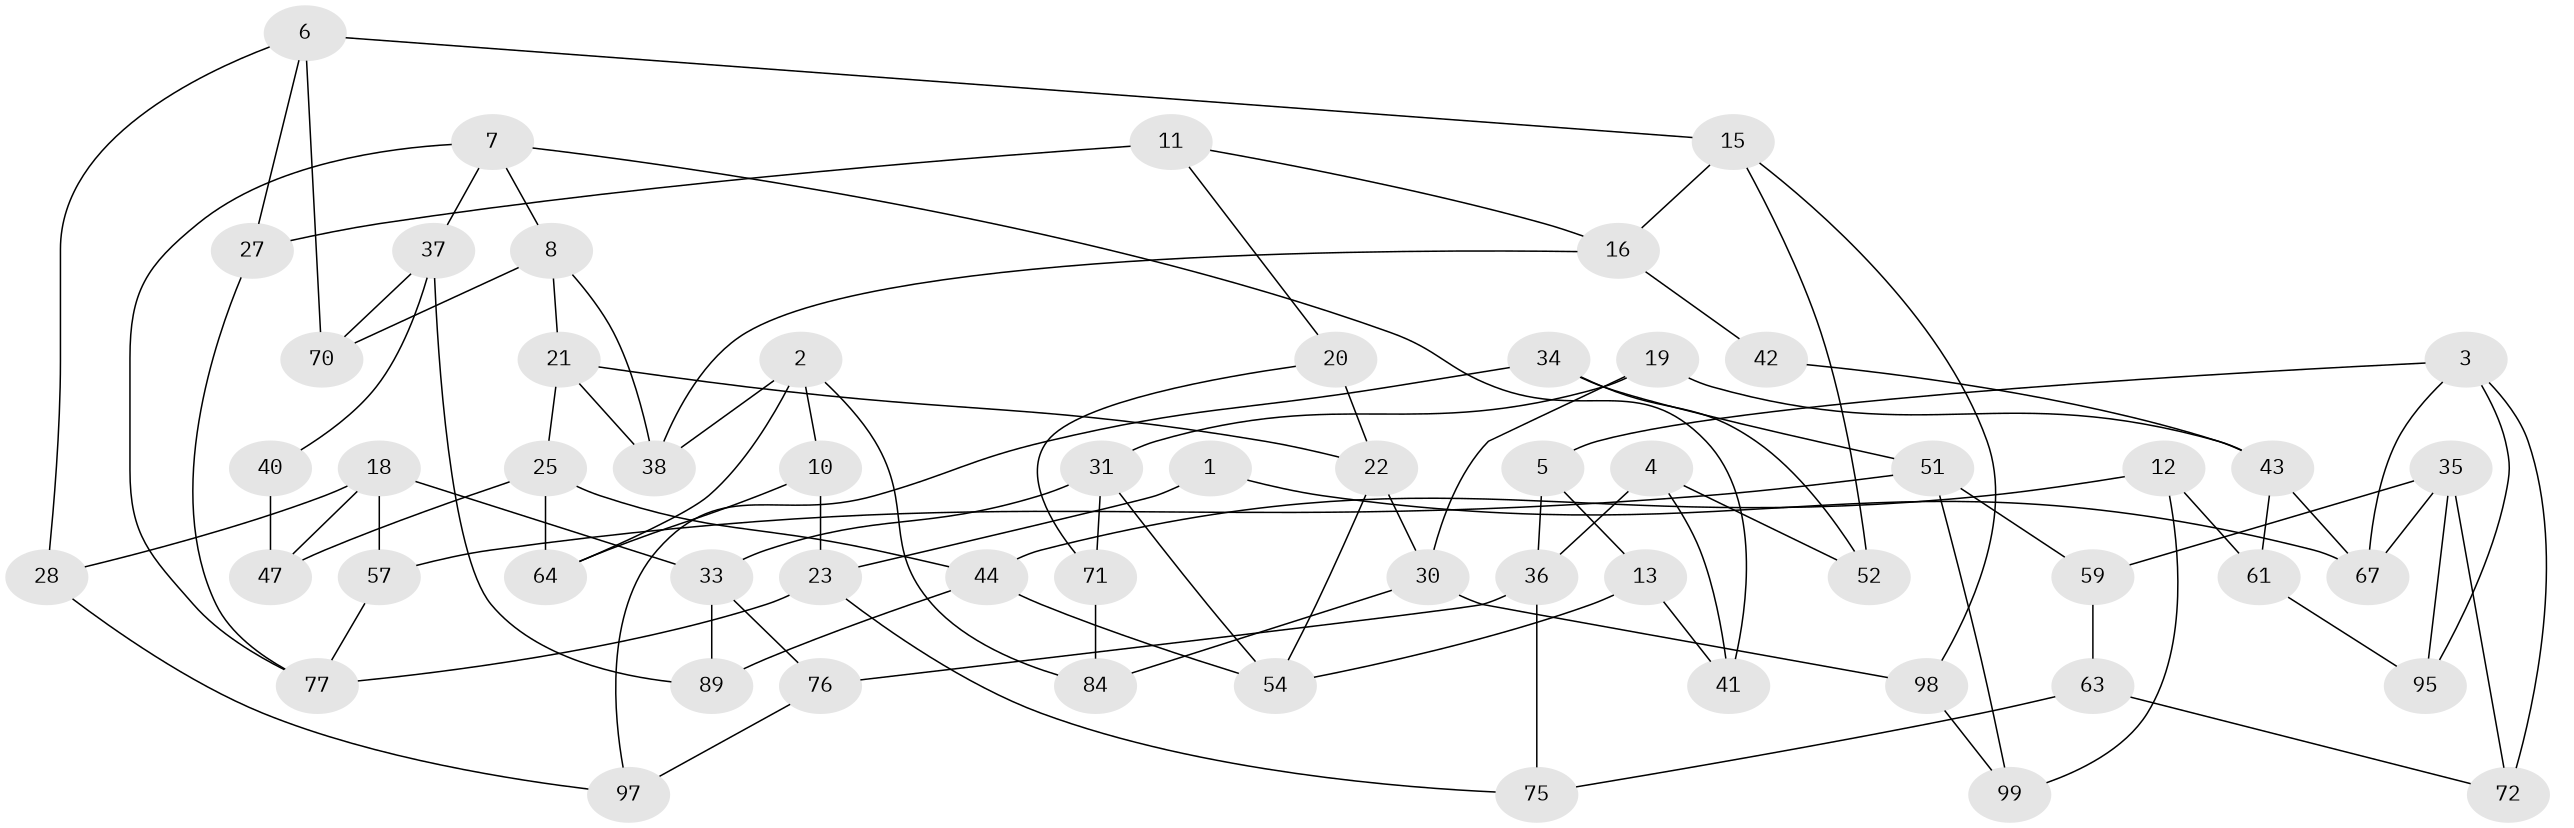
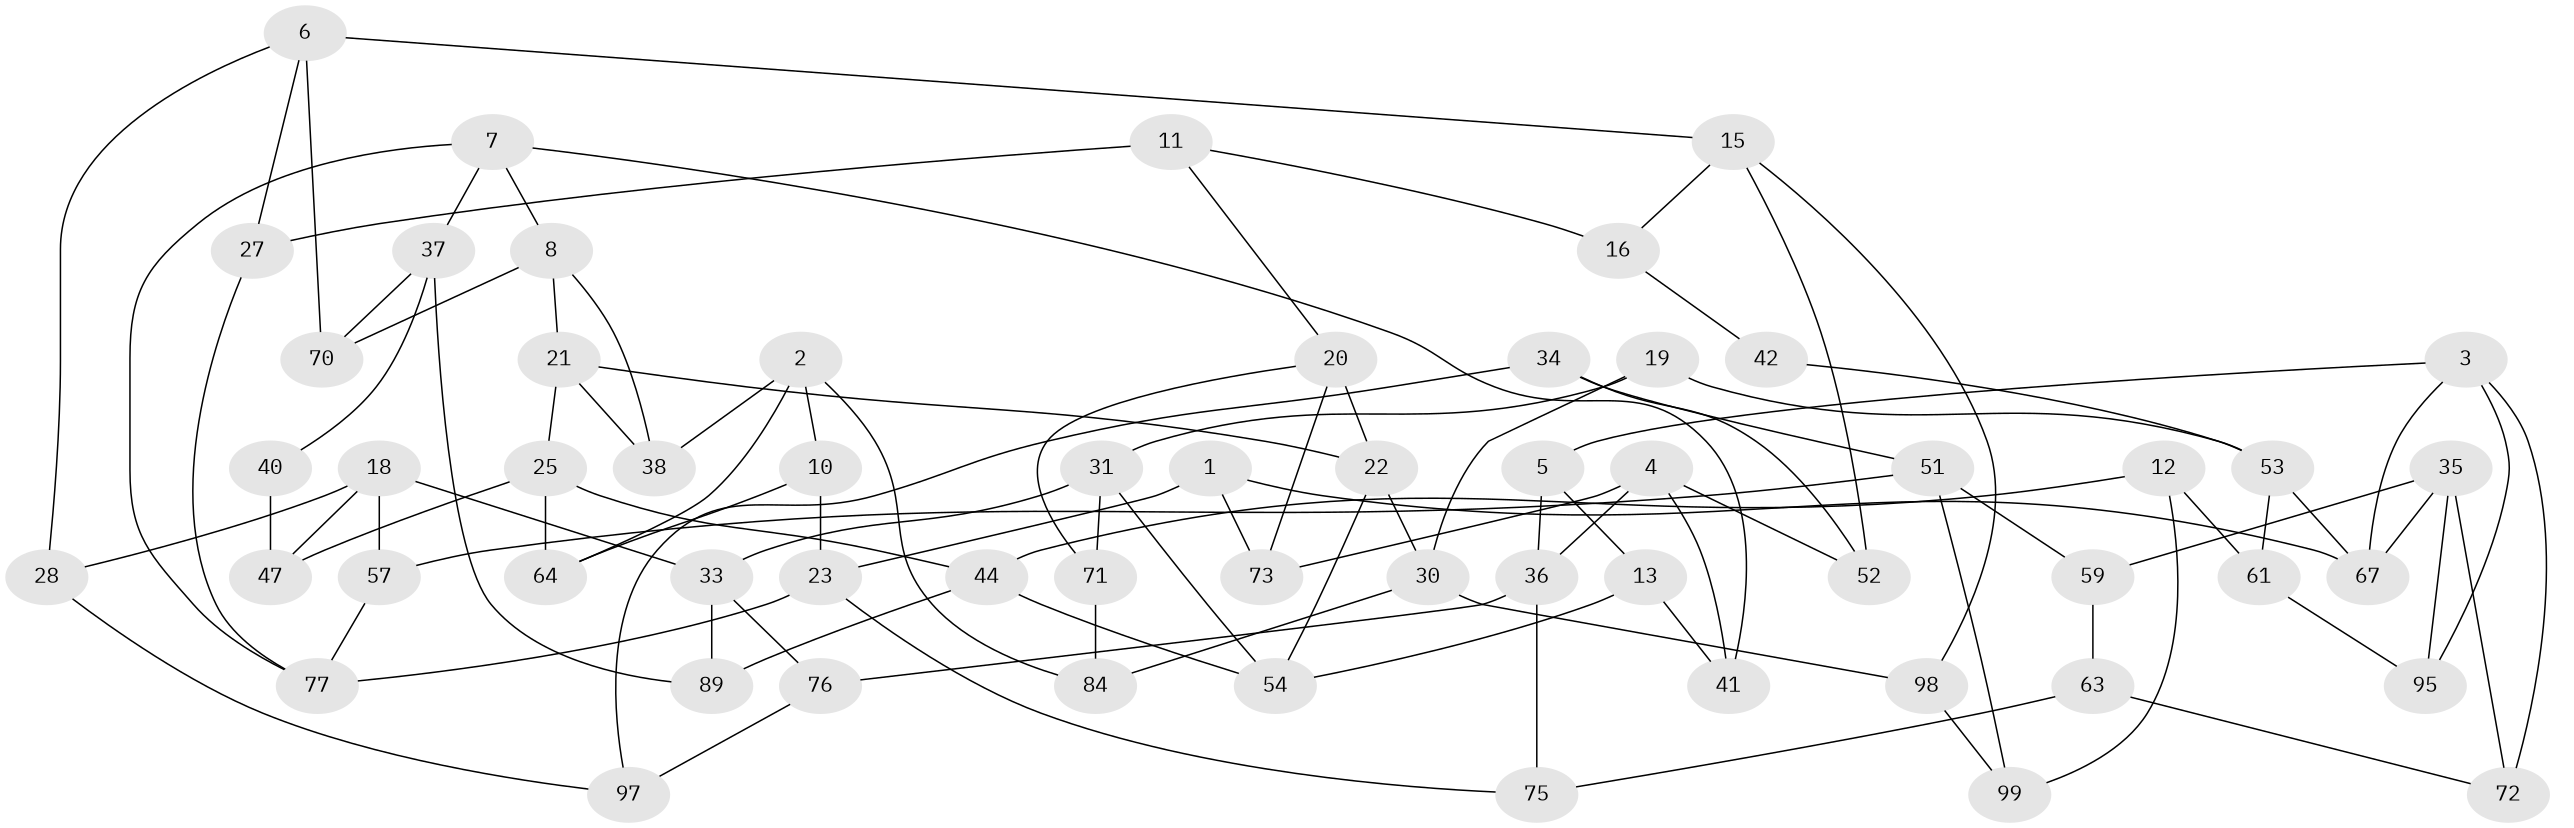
(1088, 265) -> none
(2273, 468) -> (2273, 468)
none -> (1262, 577)
